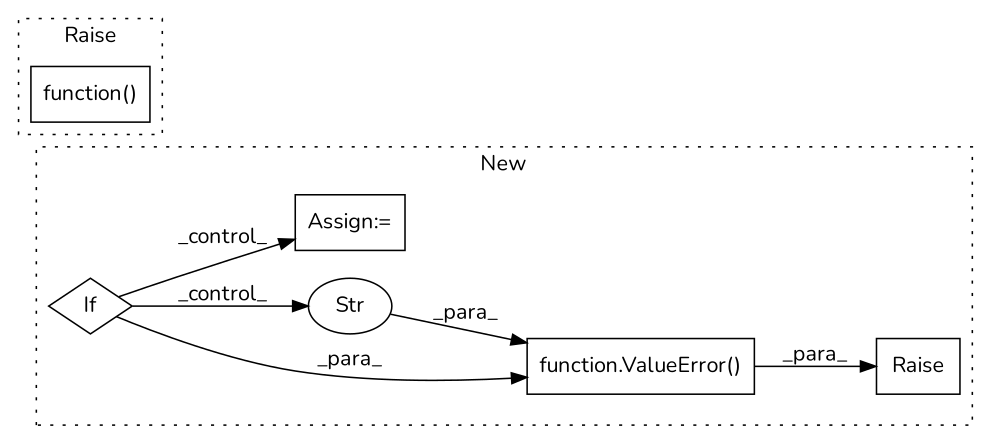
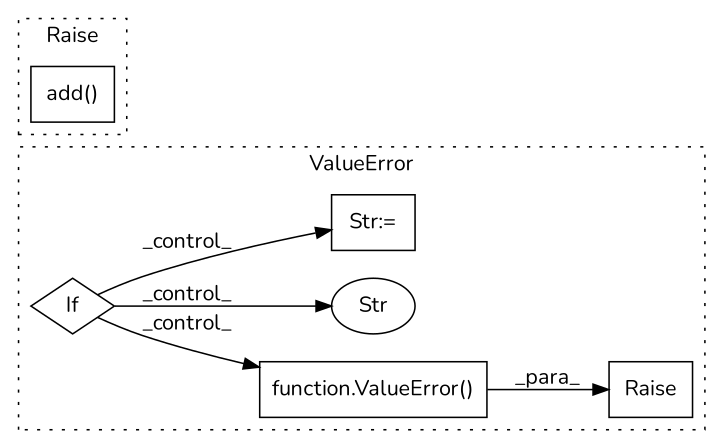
(90, 94) -> (73, 94)
(504, 165) -> (362, 165)
(350, 223) -> (373, 223)
(451, 327) -> none
(350, 359) -> (187, 324)
